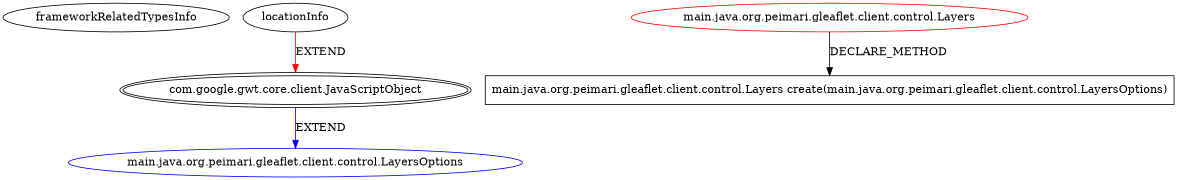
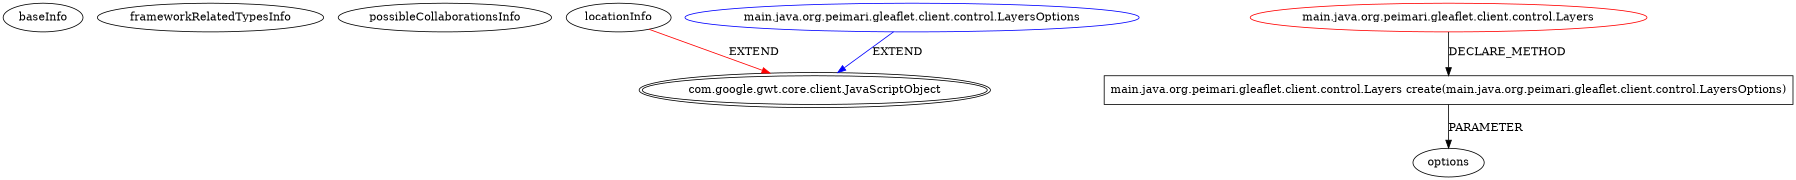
none -> (43, 18)
none -> (445, 18)
(296, 124) -> (869, 50)
none -> (1449, 163)
